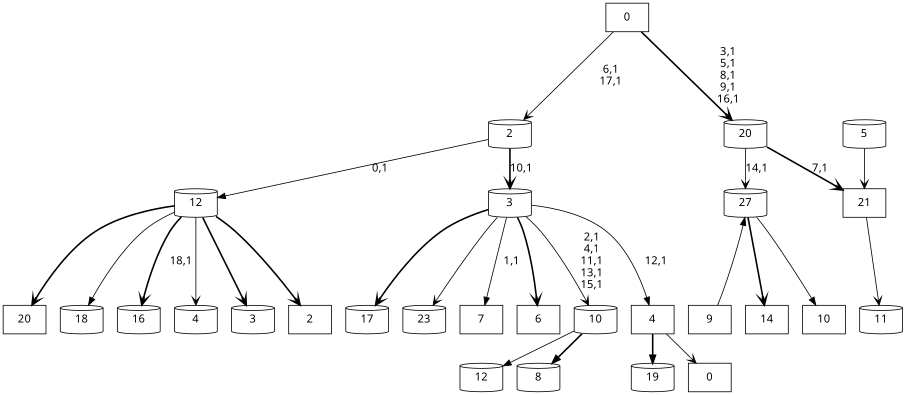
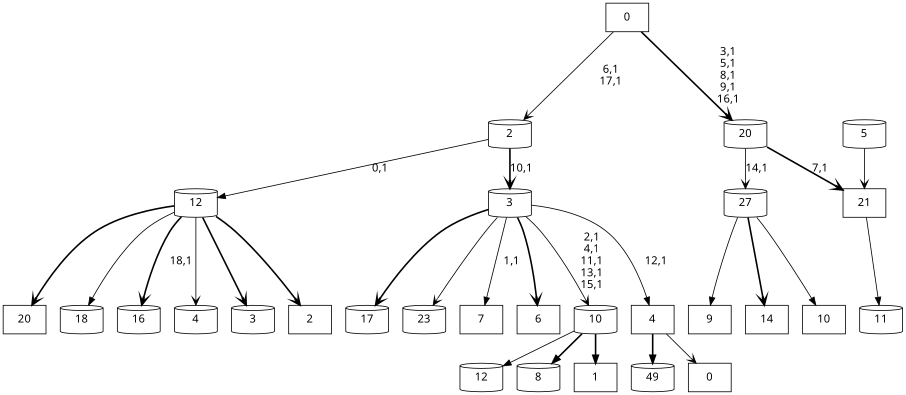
(872, 257) -> (872, 257)
(732, 266) -> (724, 257)
none -> (596, 377)
(653, 377) -> (653, 377)
